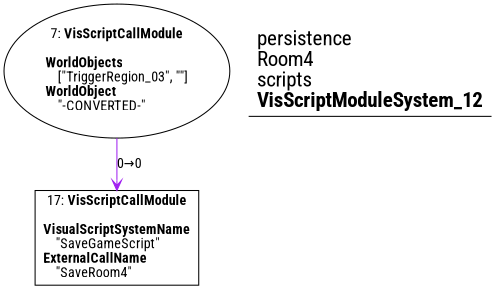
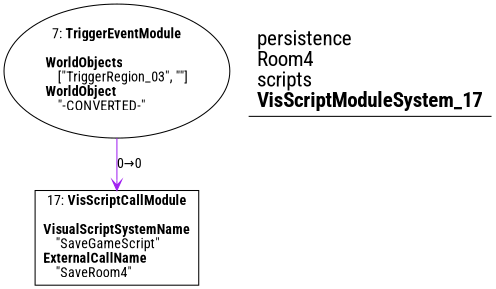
(124, 34) -> (124, 34)
(370, 101) -> (370, 101)
